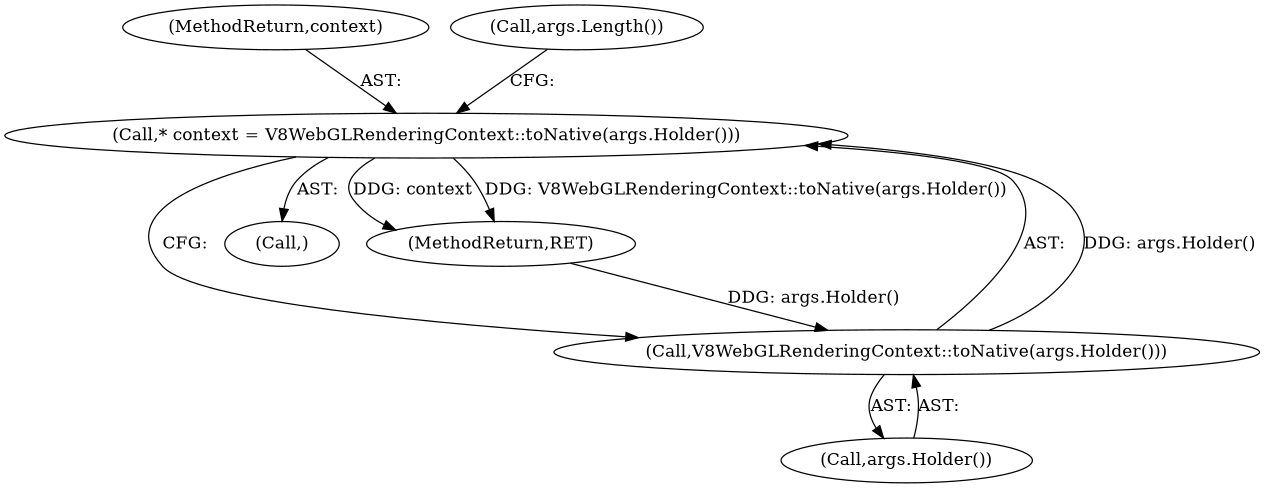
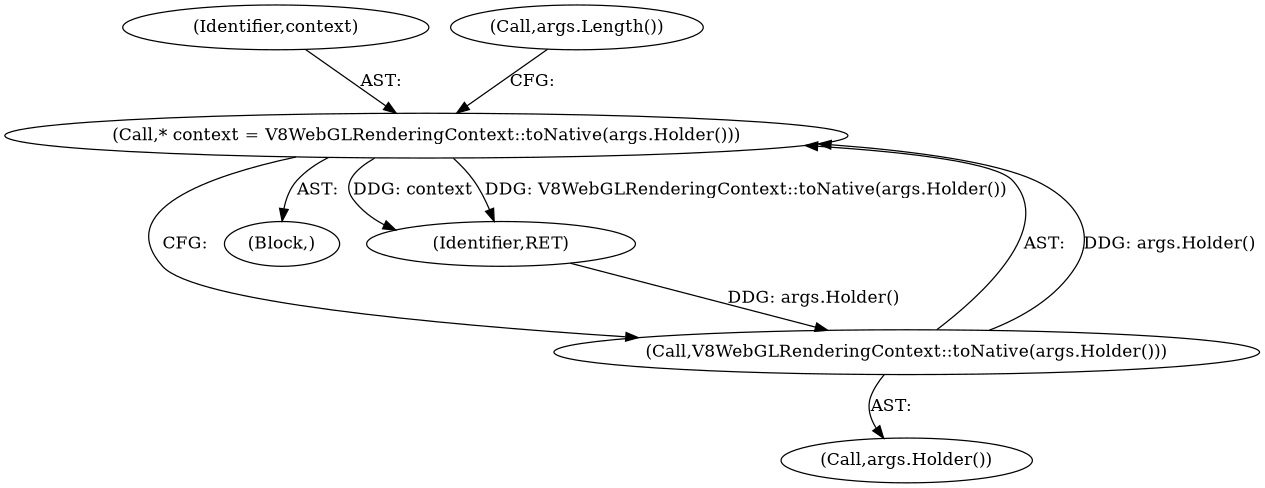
(276, 27) -> (276, 27)
(282, 244) -> (282, 244)
(501, 244) -> (501, 244)
(918, 413) -> none
